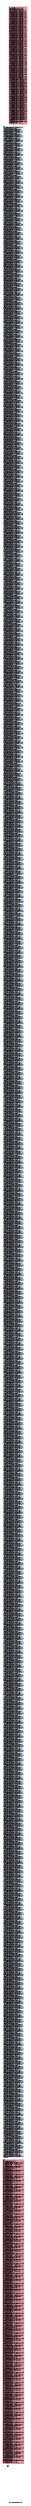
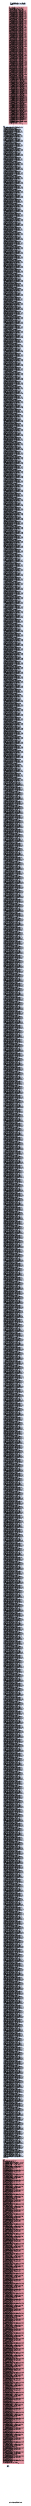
none -> (18, 4)
